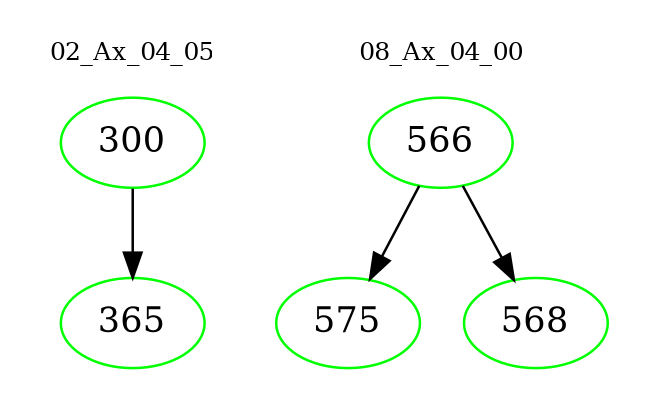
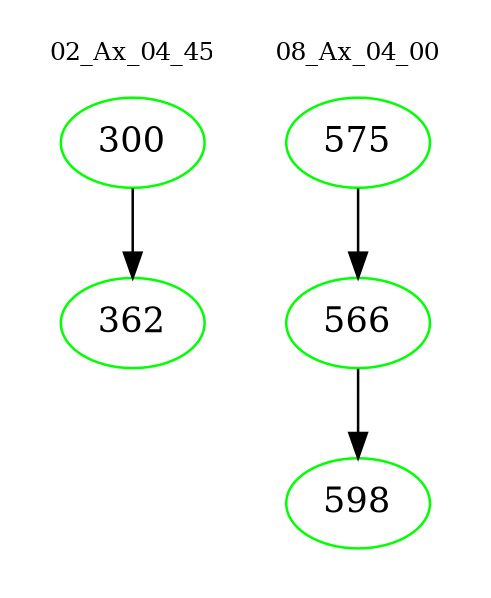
(133, 54) -> (133, 54)
(401, 221) -> (358, 221)
(133, 323) -> (133, 323)
(536, 323) -> (358, 503)
